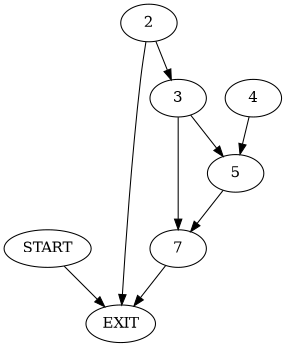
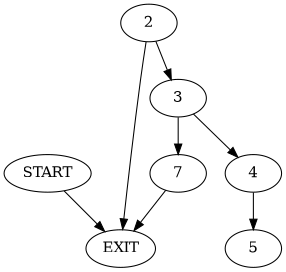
(204, 132) -> (212, 132)
(210, 207) -> none
